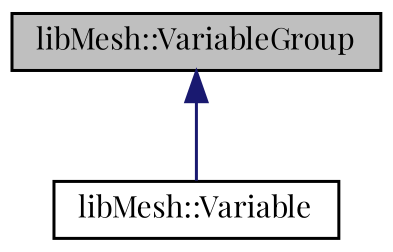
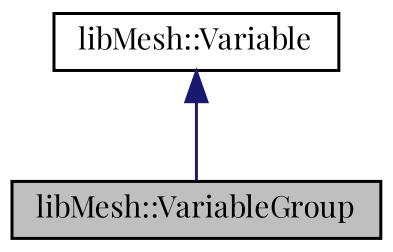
(196, 142) -> (196, 142)
